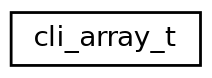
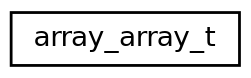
(106, 39) -> (125, 39)
